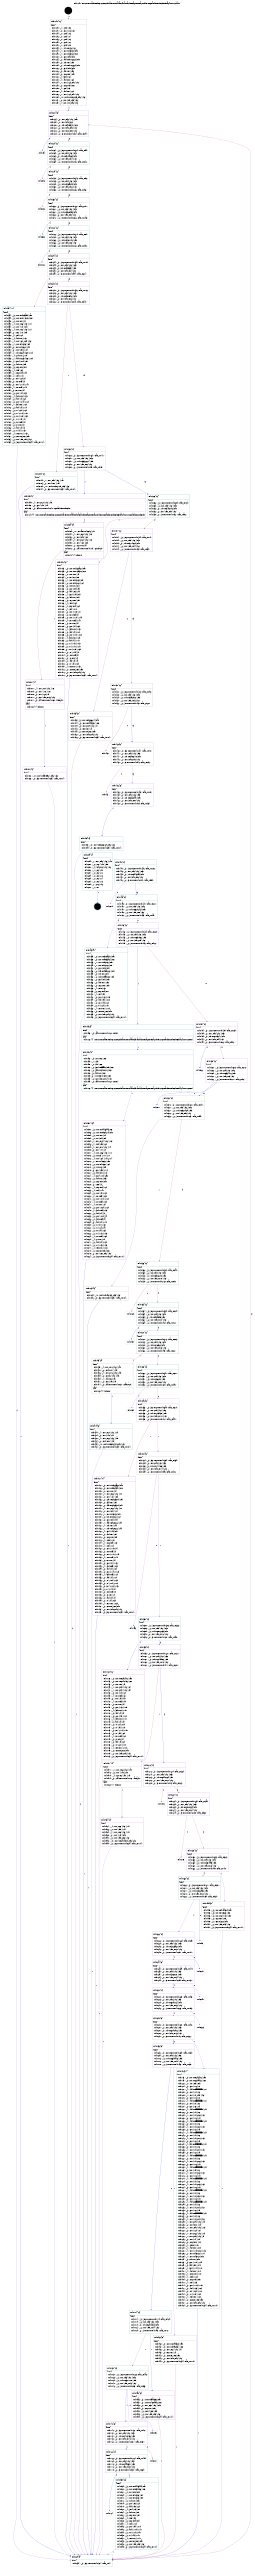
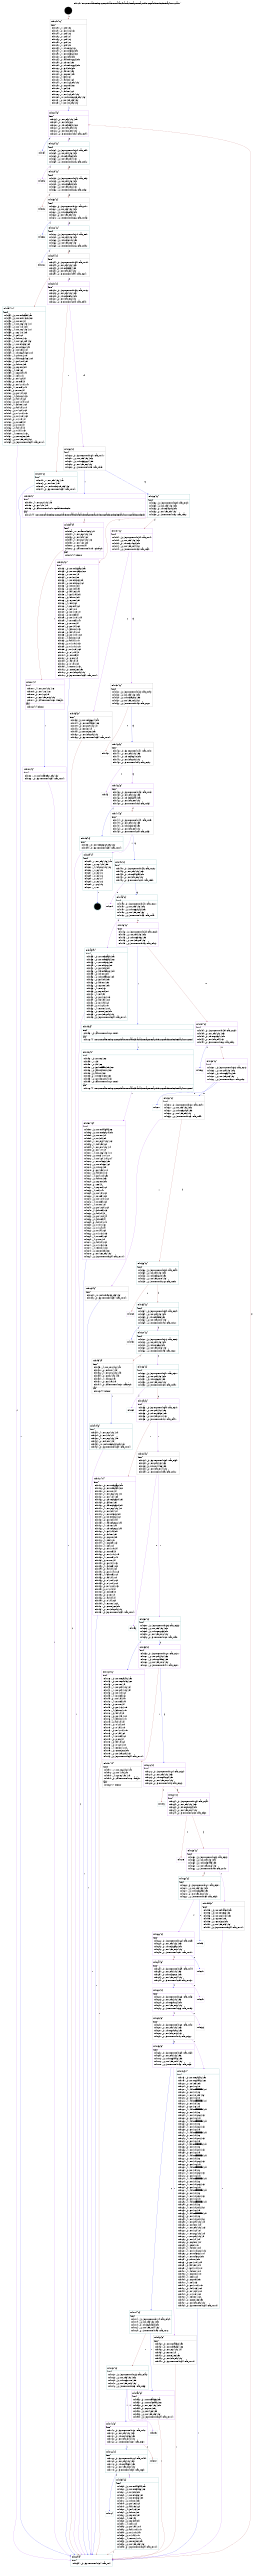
none -> (132, 823)
(122, 1832) -> none
